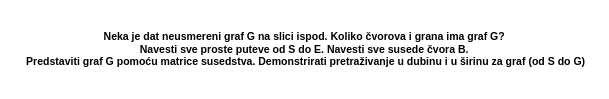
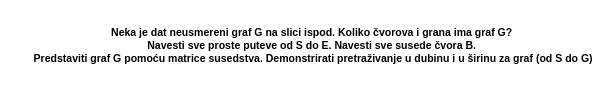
(304, 49) -> (312, 45)
